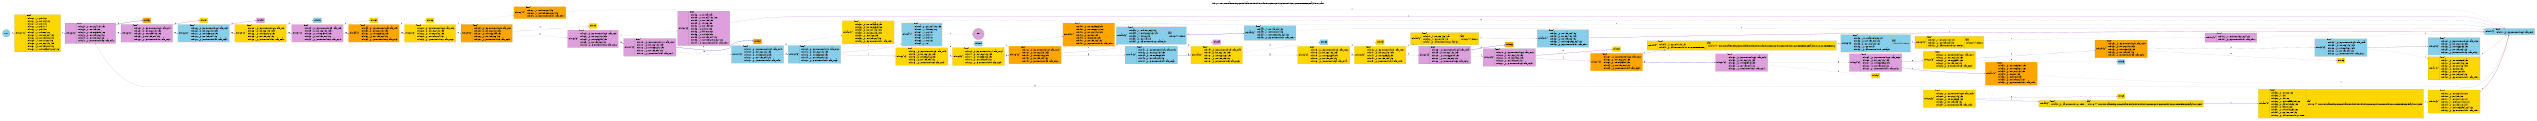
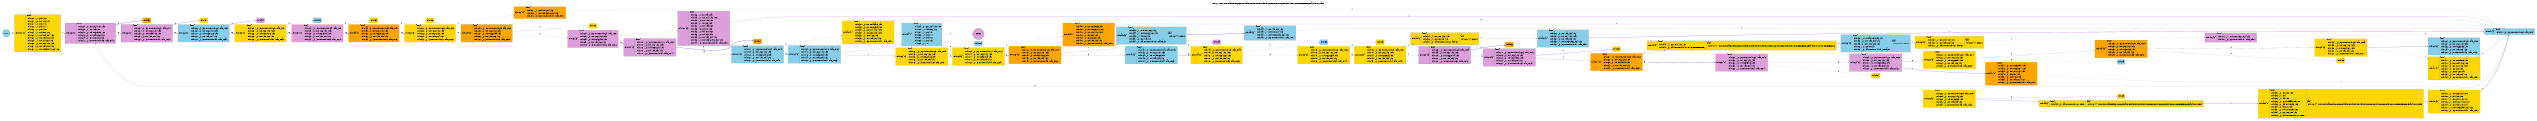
(978, 34) -> (978, 34)
(2341, 48) -> (2341, 48)
